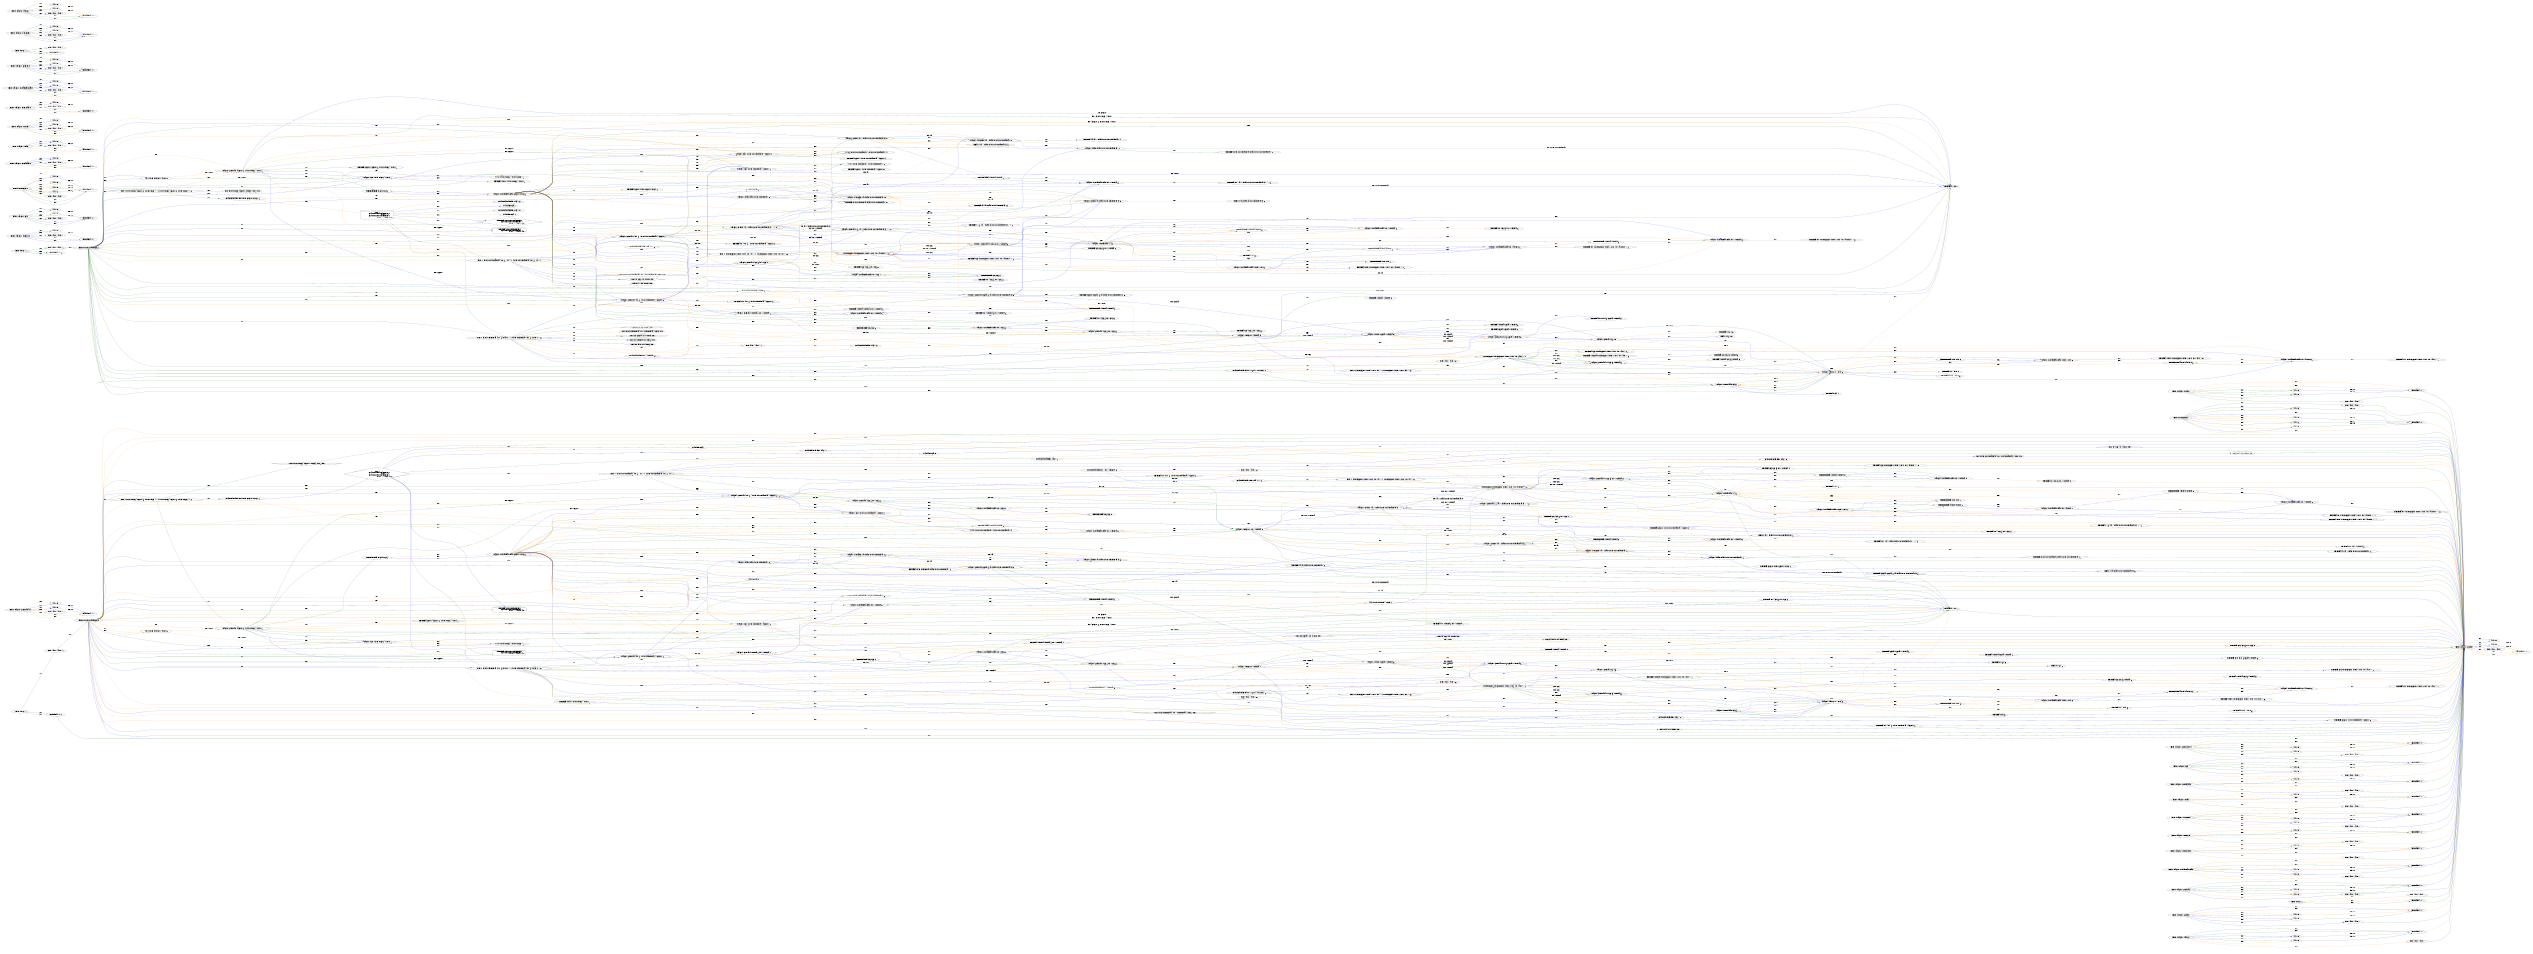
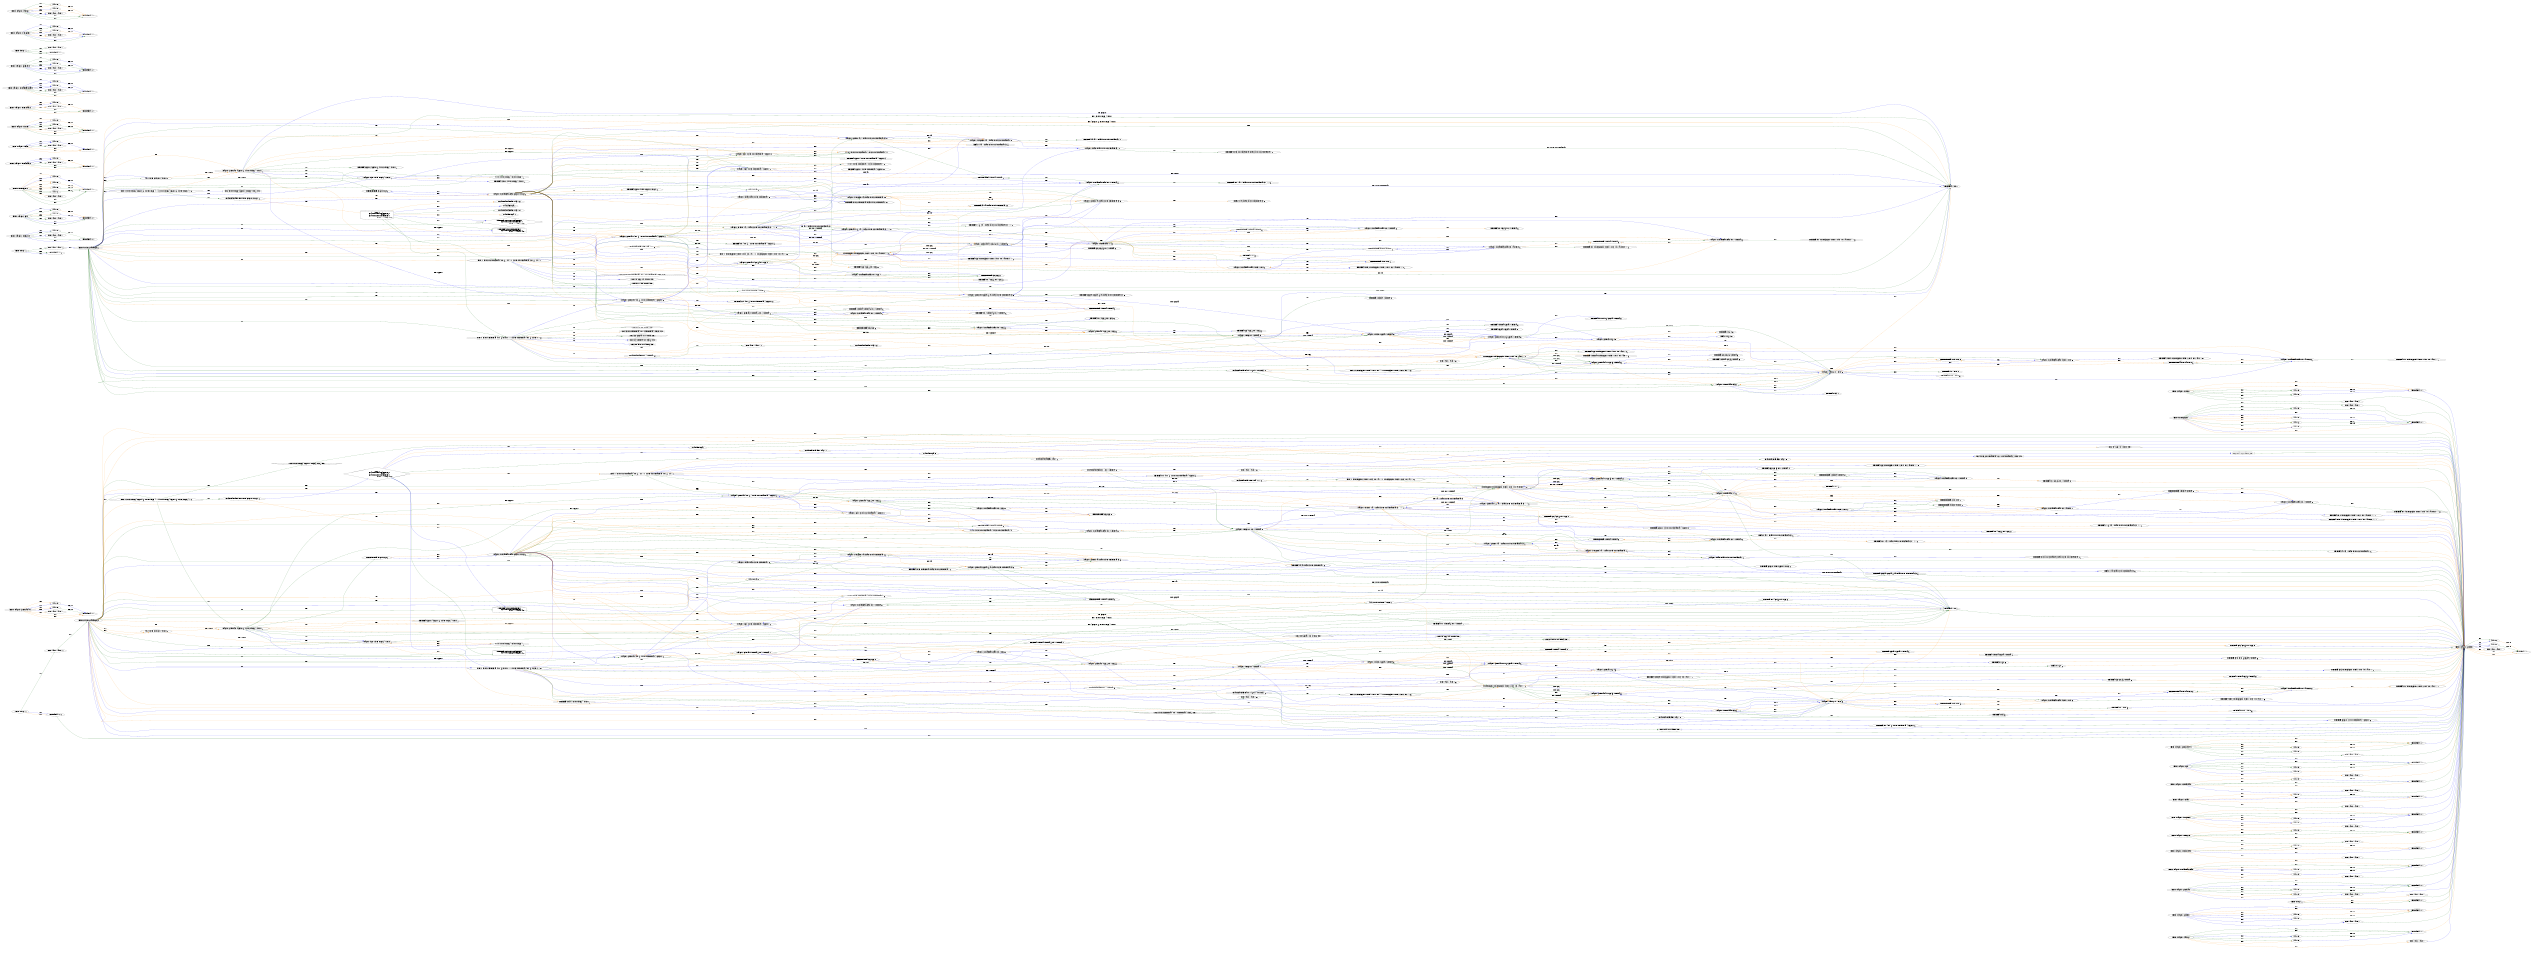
(2352, 547) -> none
